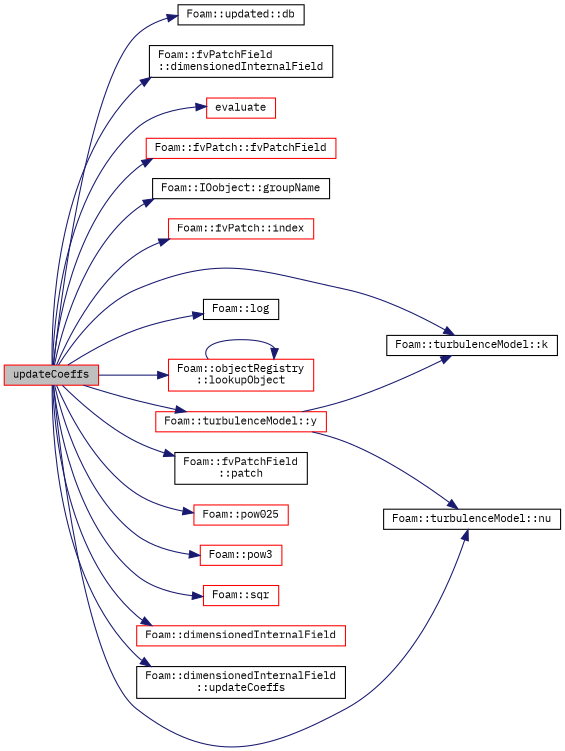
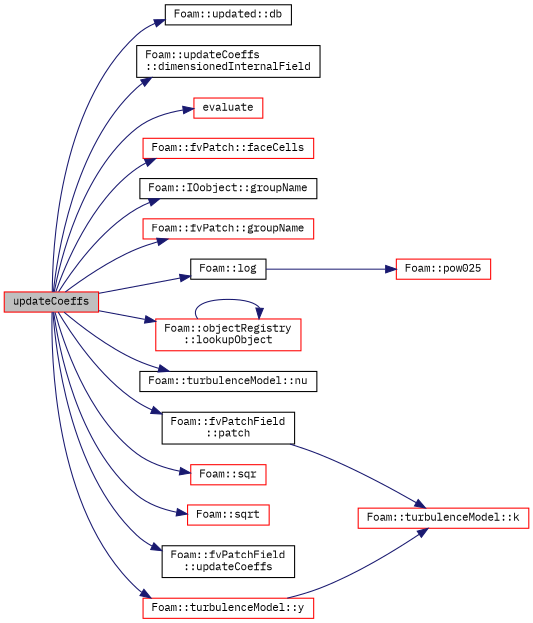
(241, 61) -> (228, 61)
(241, 148) -> (228, 148)
(241, 229) -> (228, 229)
(239, 269) -> (355, 470)
(472, 345) -> (443, 518)
(384, 460) -> none
(104, 465) -> (326, 269)
(241, 555) -> none
(241, 636) -> (228, 515)
(241, 682) -> (228, 562)
